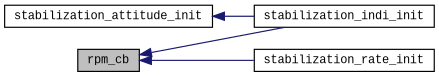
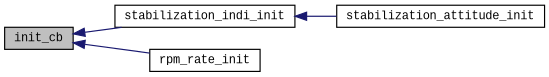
(239, 16) -> (322, 16)
(109, 60) -> (39, 38)
(344, 60) -> (205, 60)
